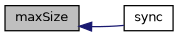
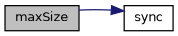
(108, 26) -> (95, 10)
